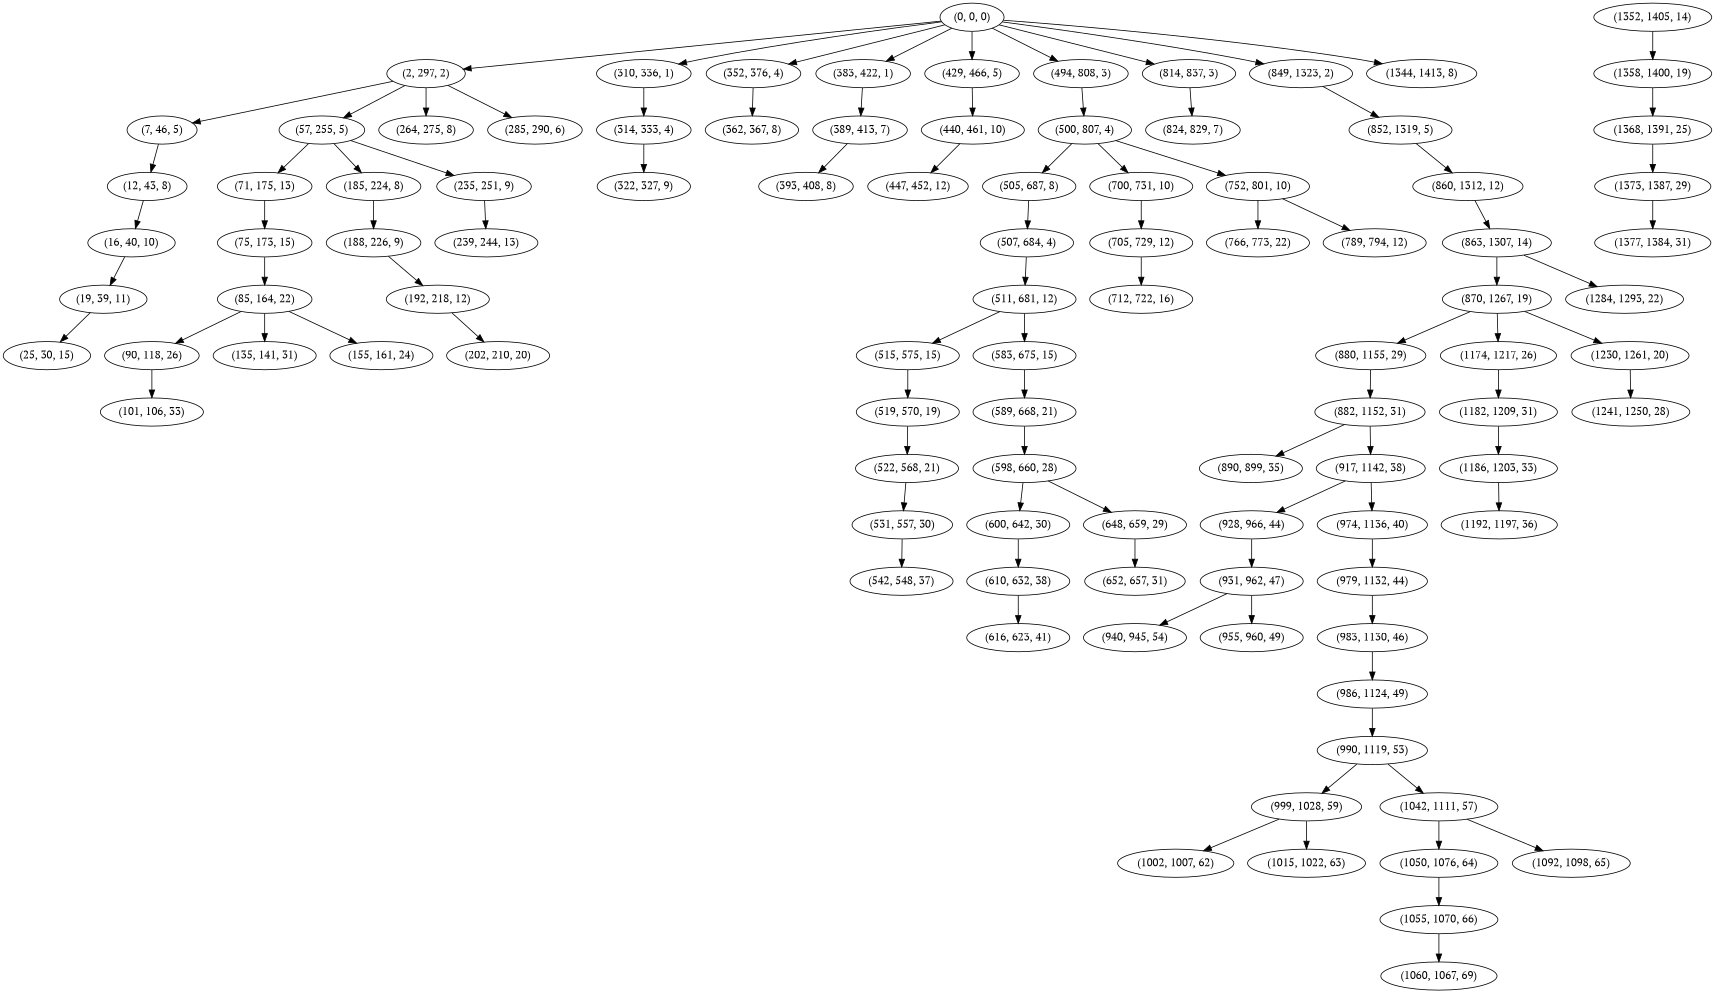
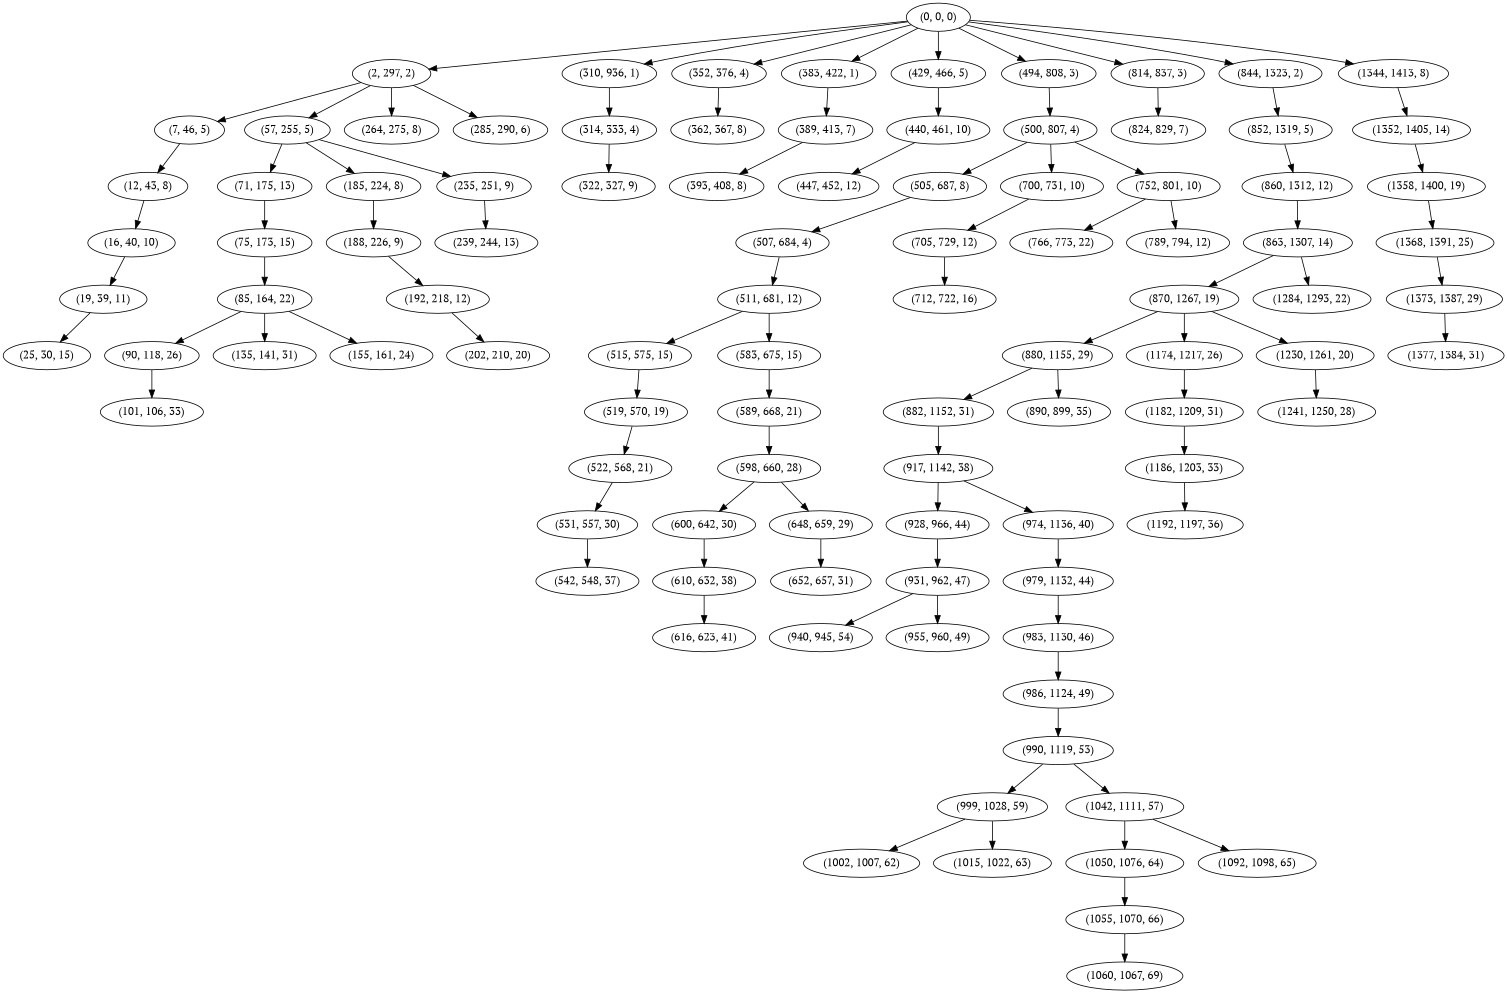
(644, 74) -> (609, 74)
(1301, 74) -> (1270, 74)
none -> (1401, 98)
(1314, 439) -> (1058, 380)
